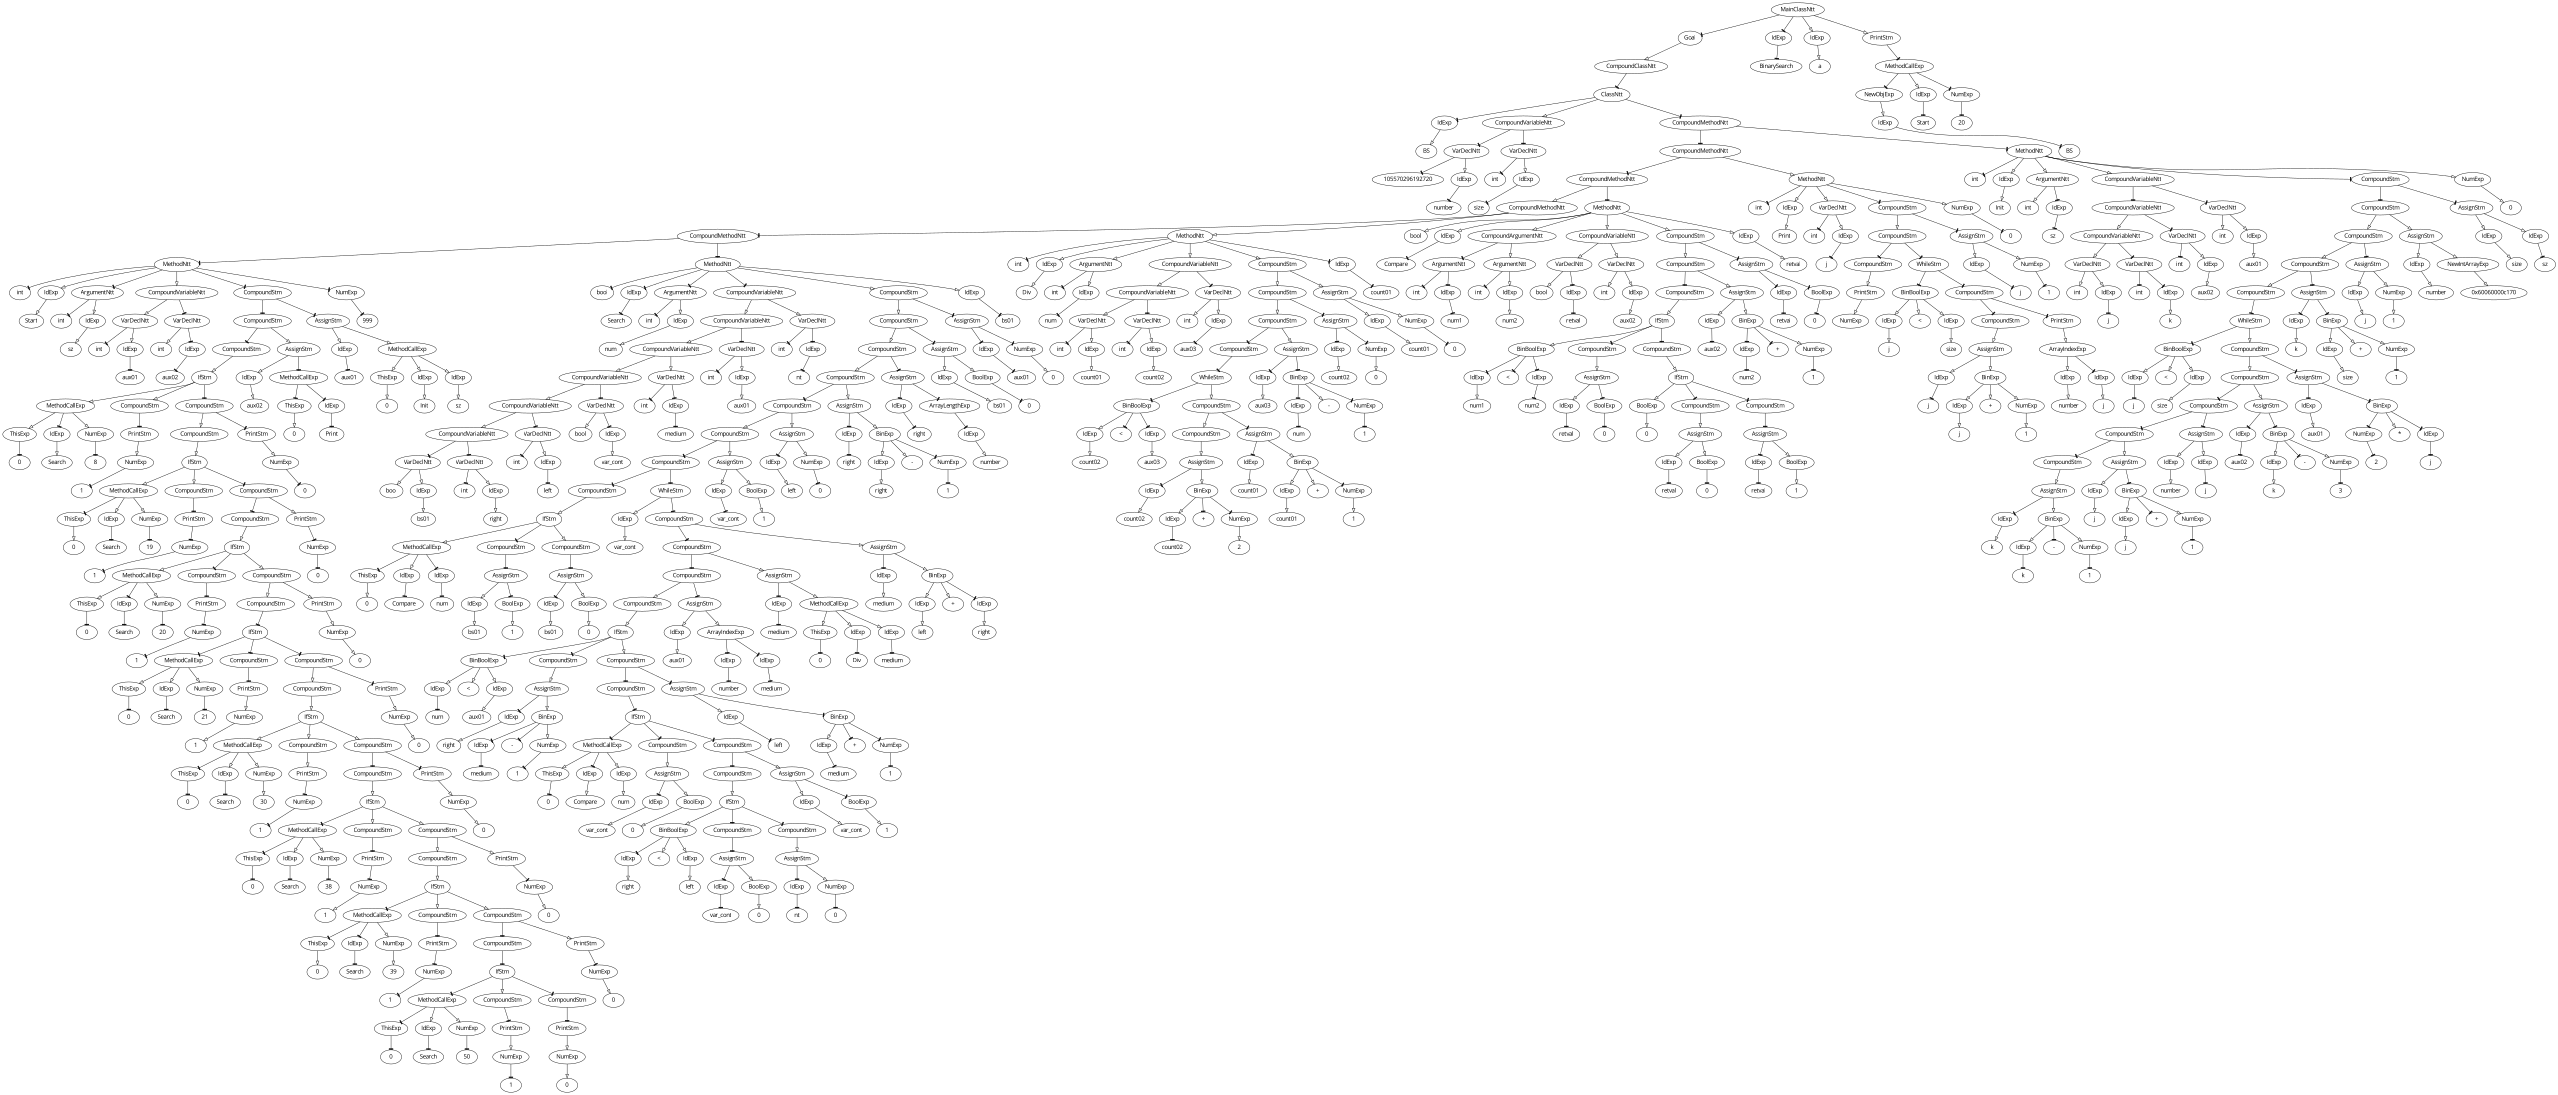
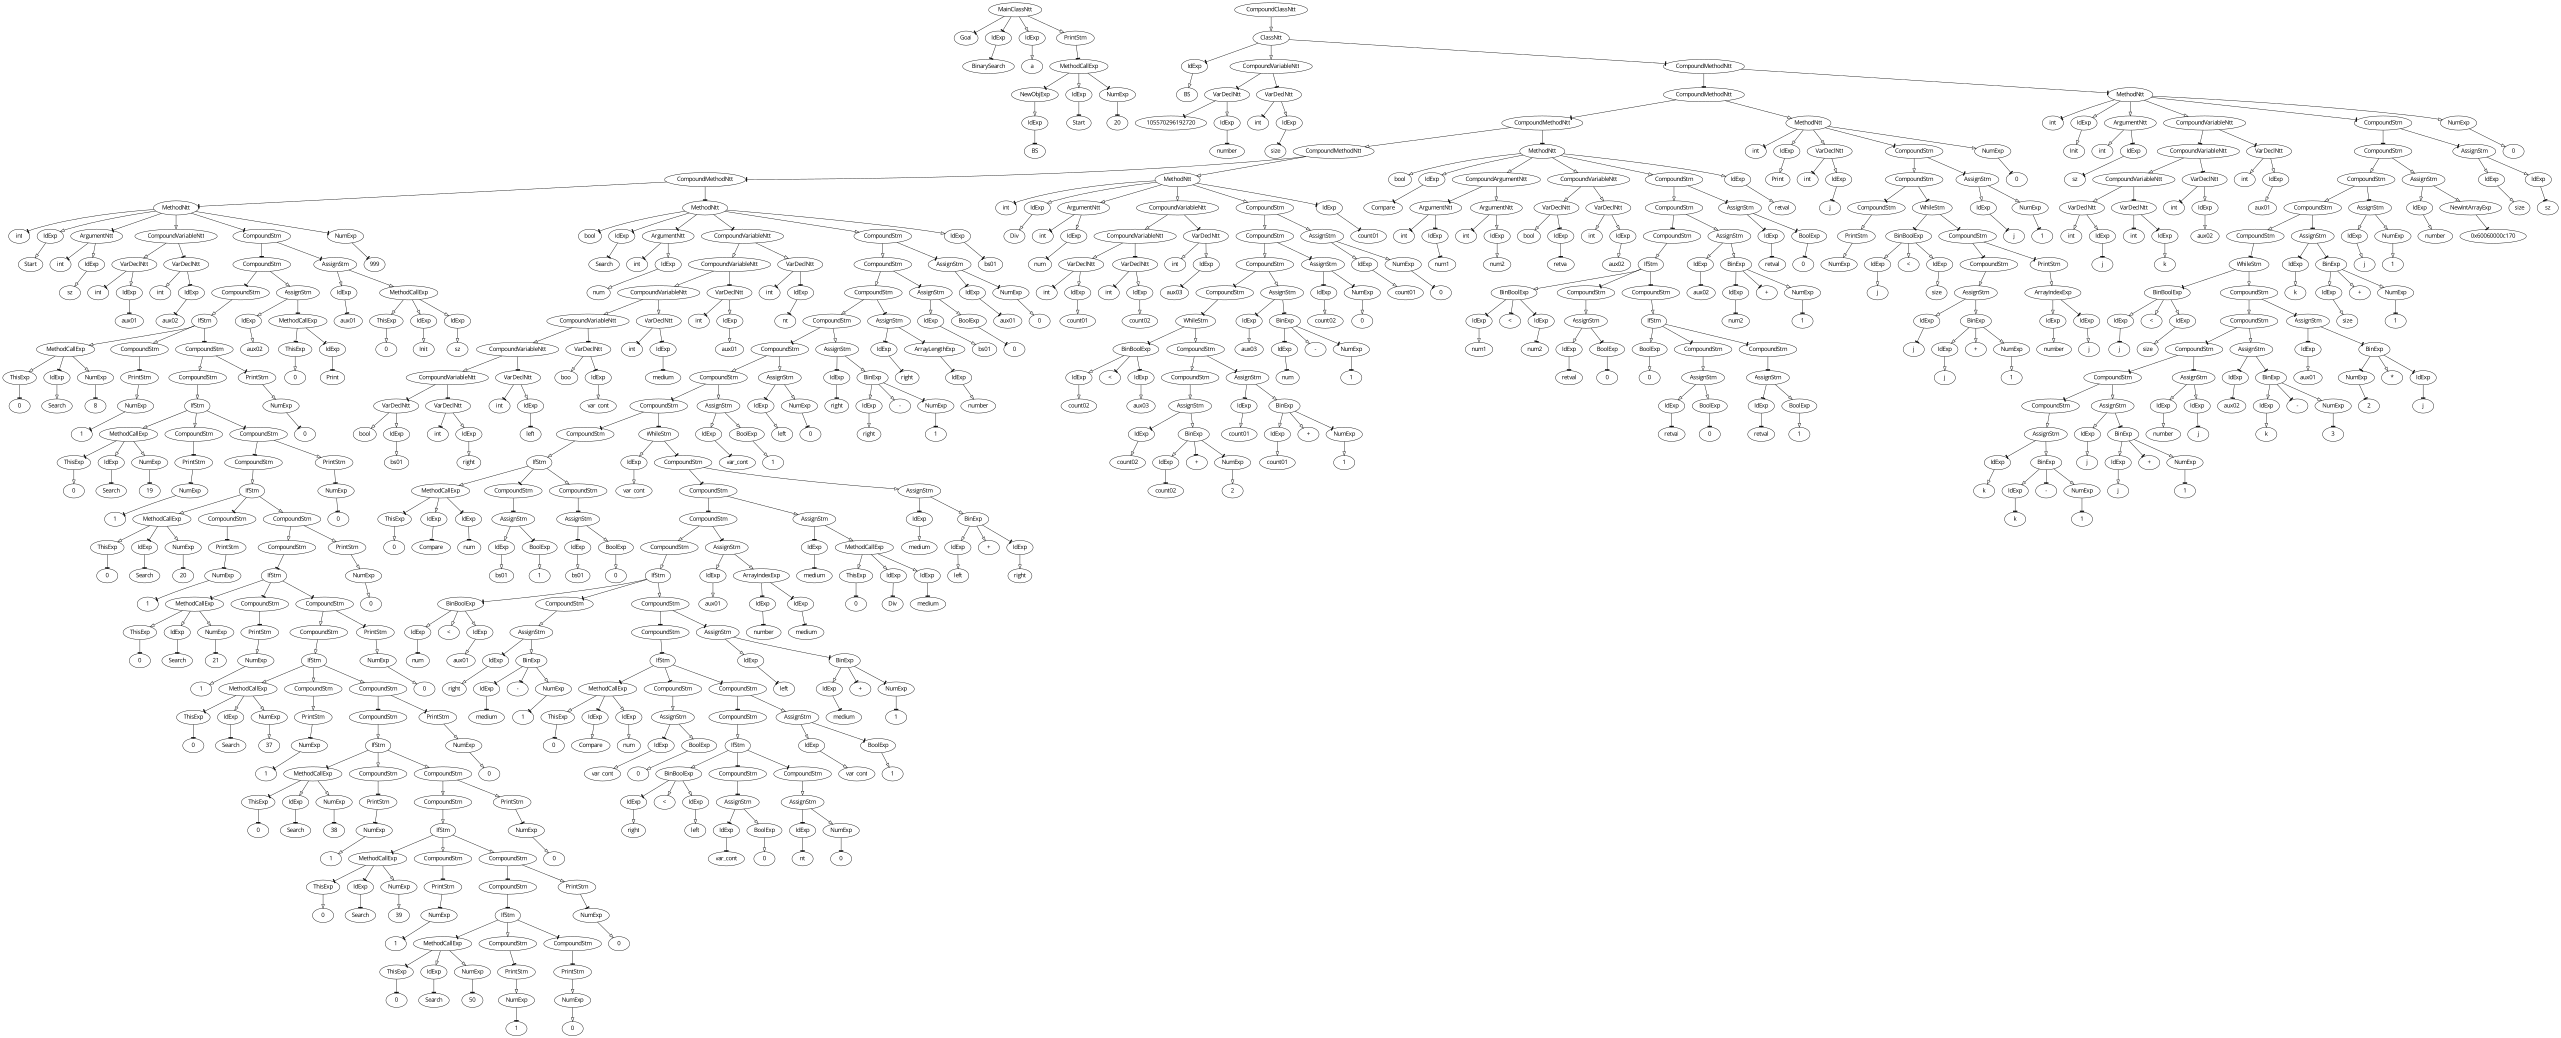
(1665, 50) -> none
(1622, 80) -> (1271, 22)
(2480, 277) -> (2481, 221)
(264, 802) -> (269, 746)
